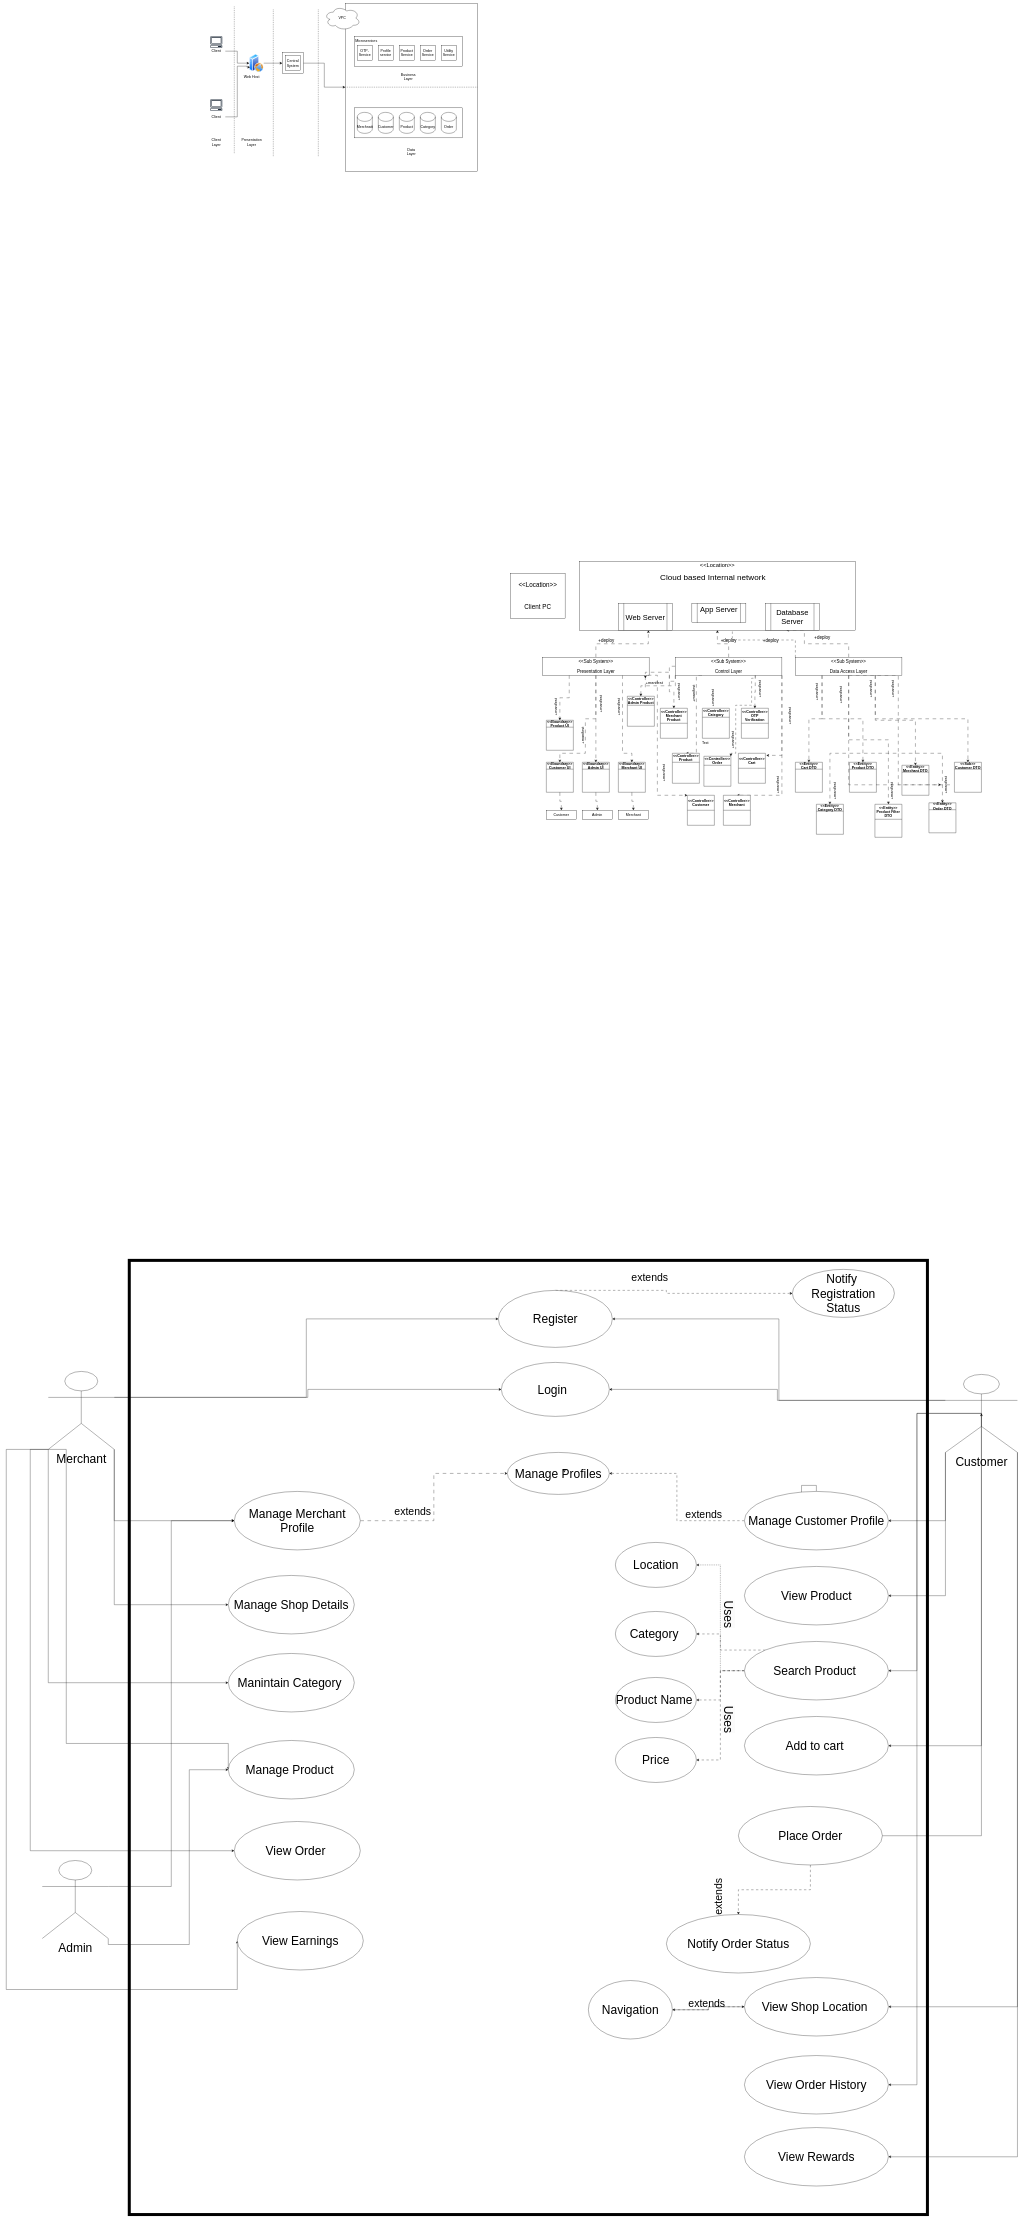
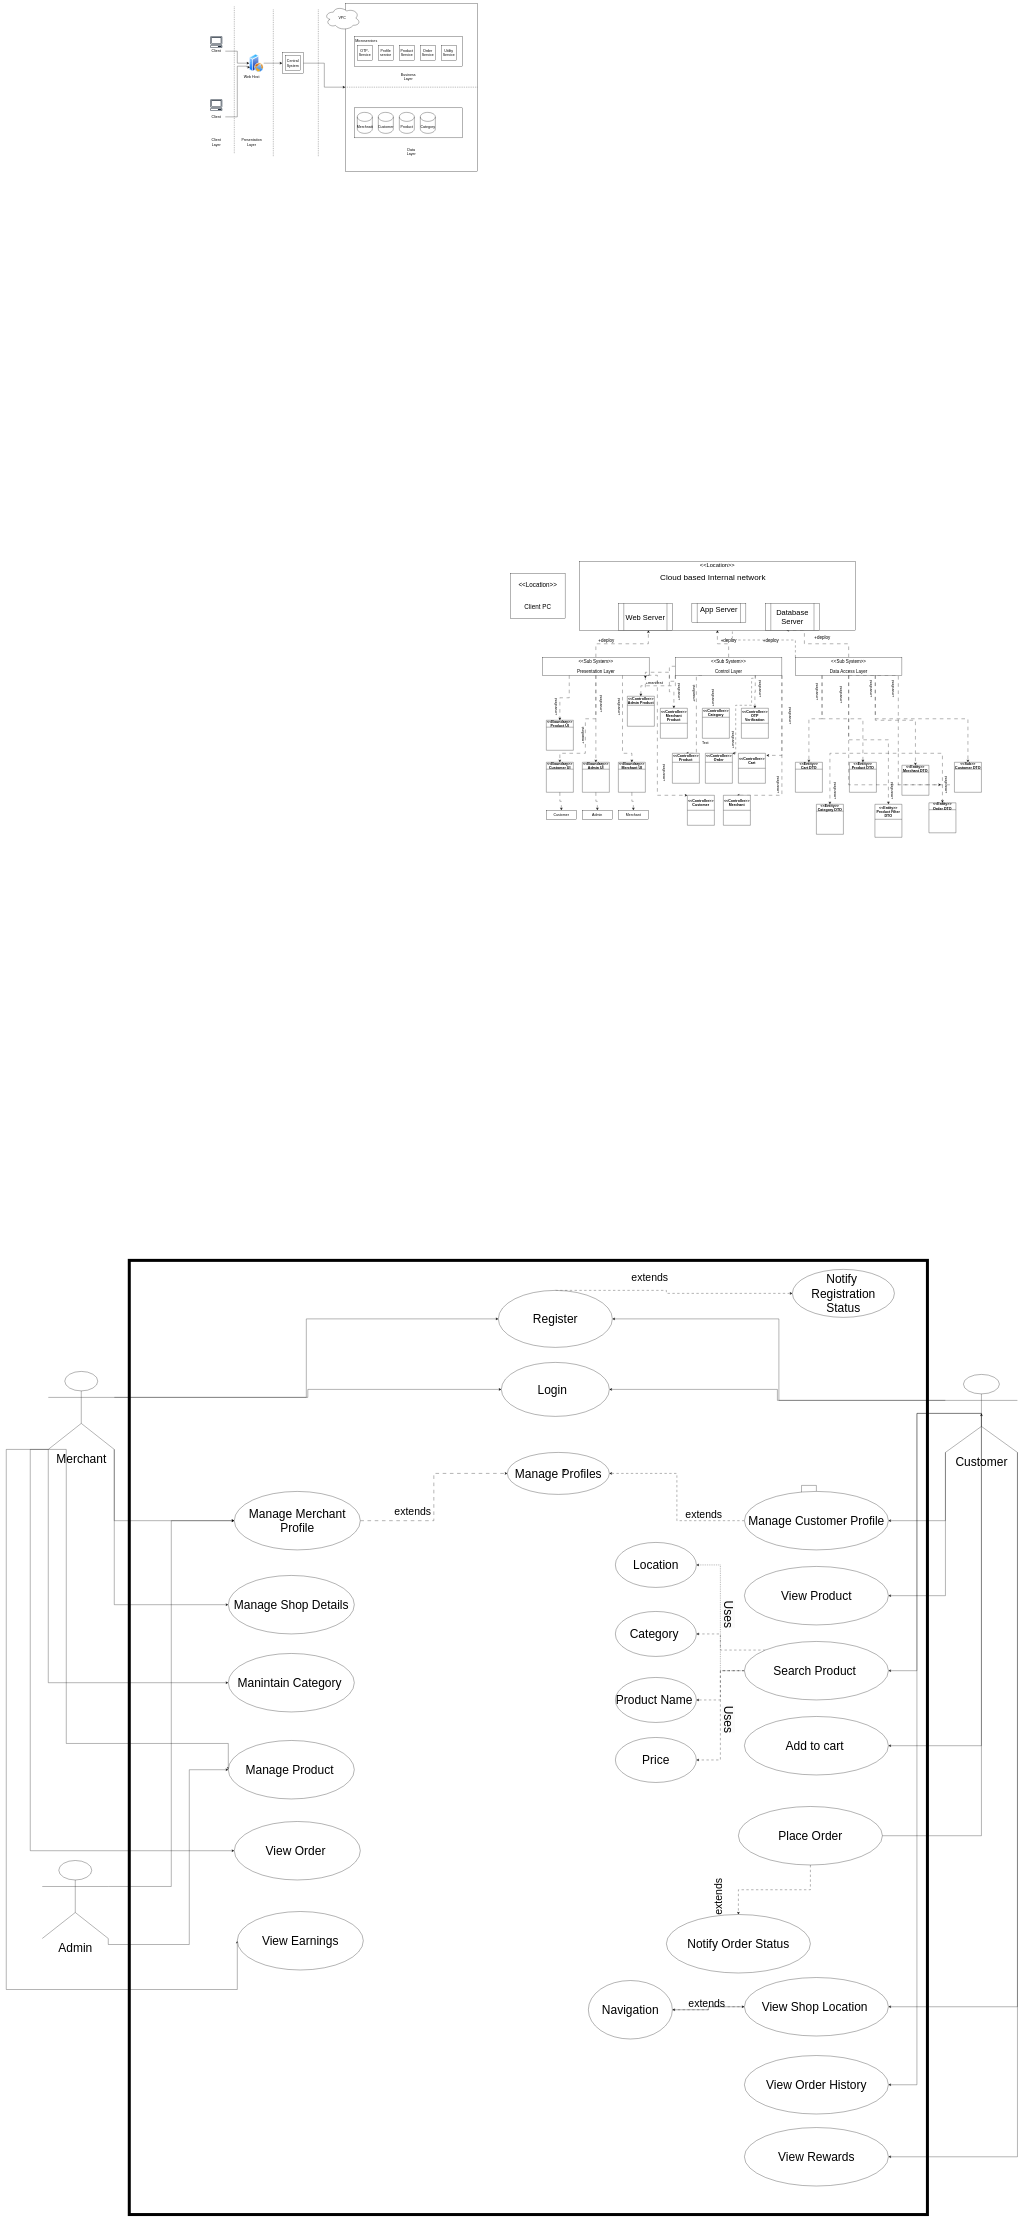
(449, 123) -> none
(717, 771) -> (719, 768)
